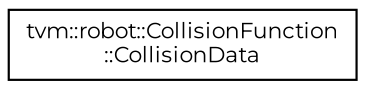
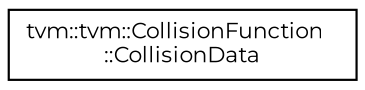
(183, 45) -> (183, 45)
